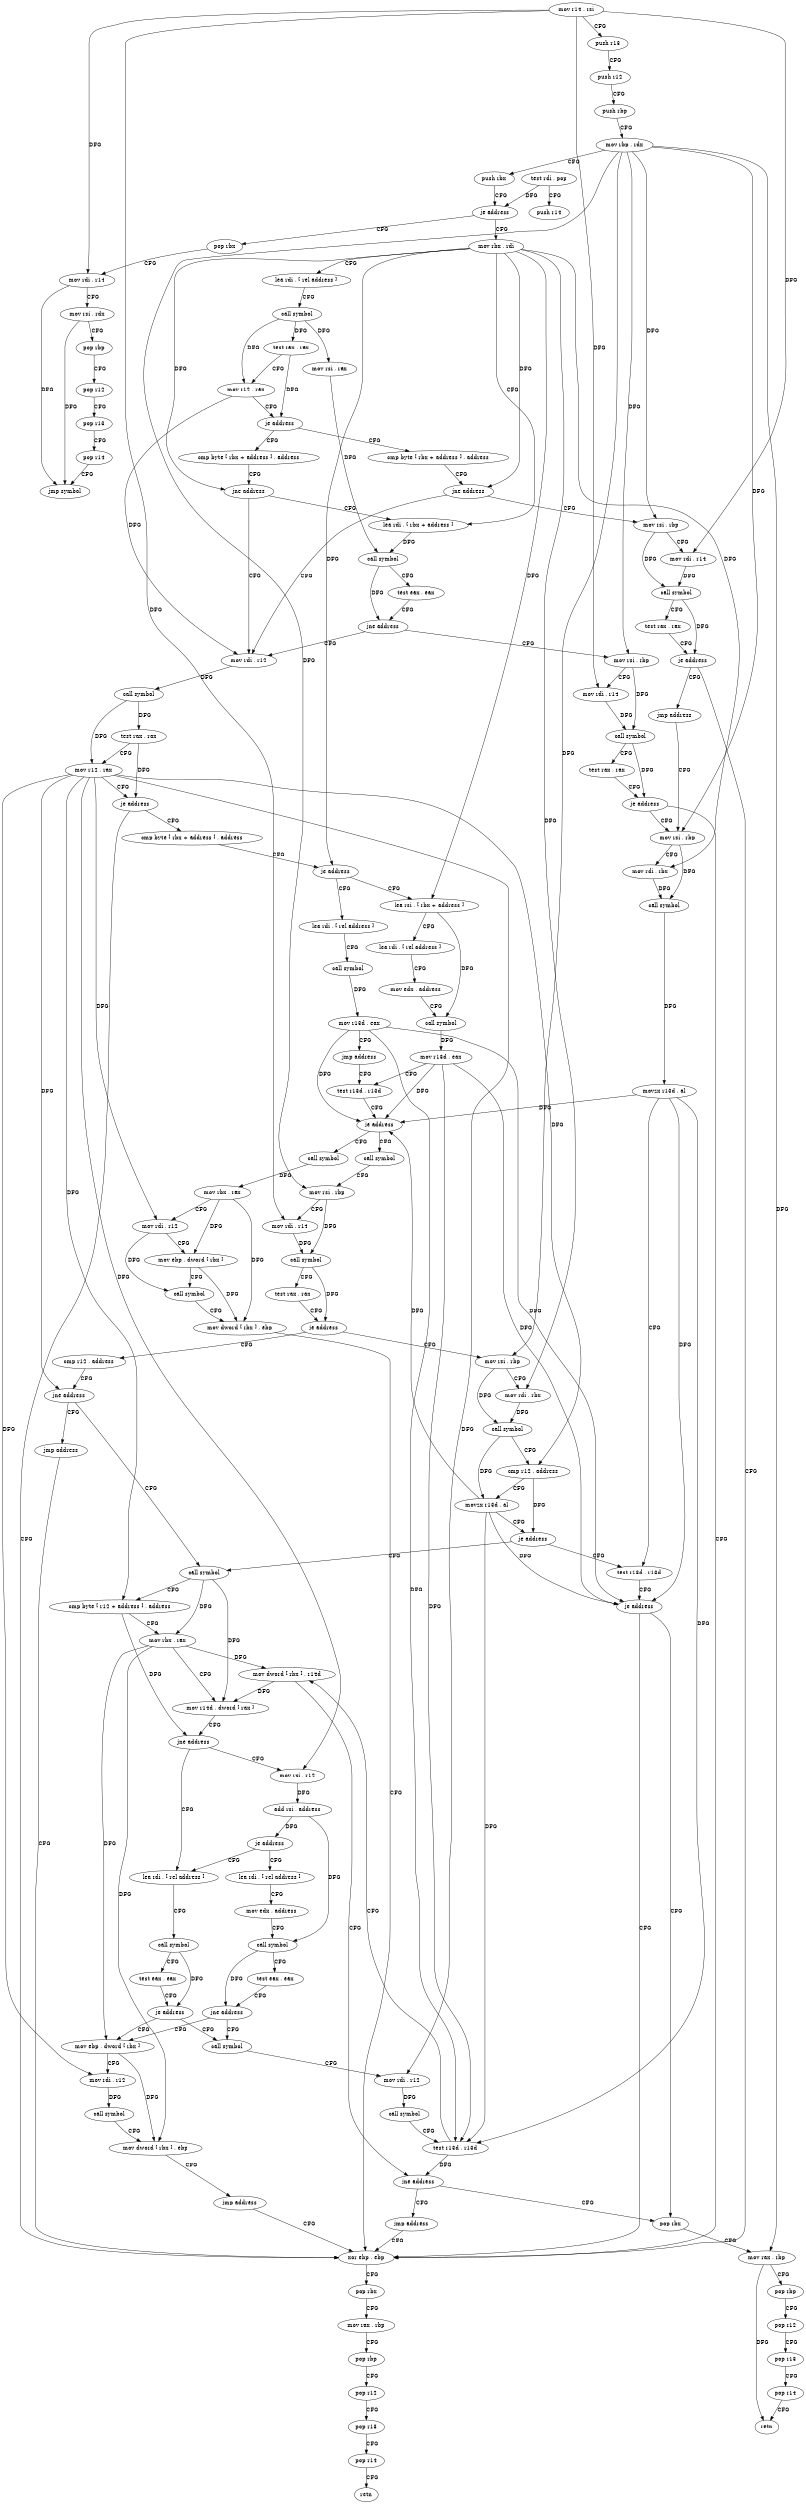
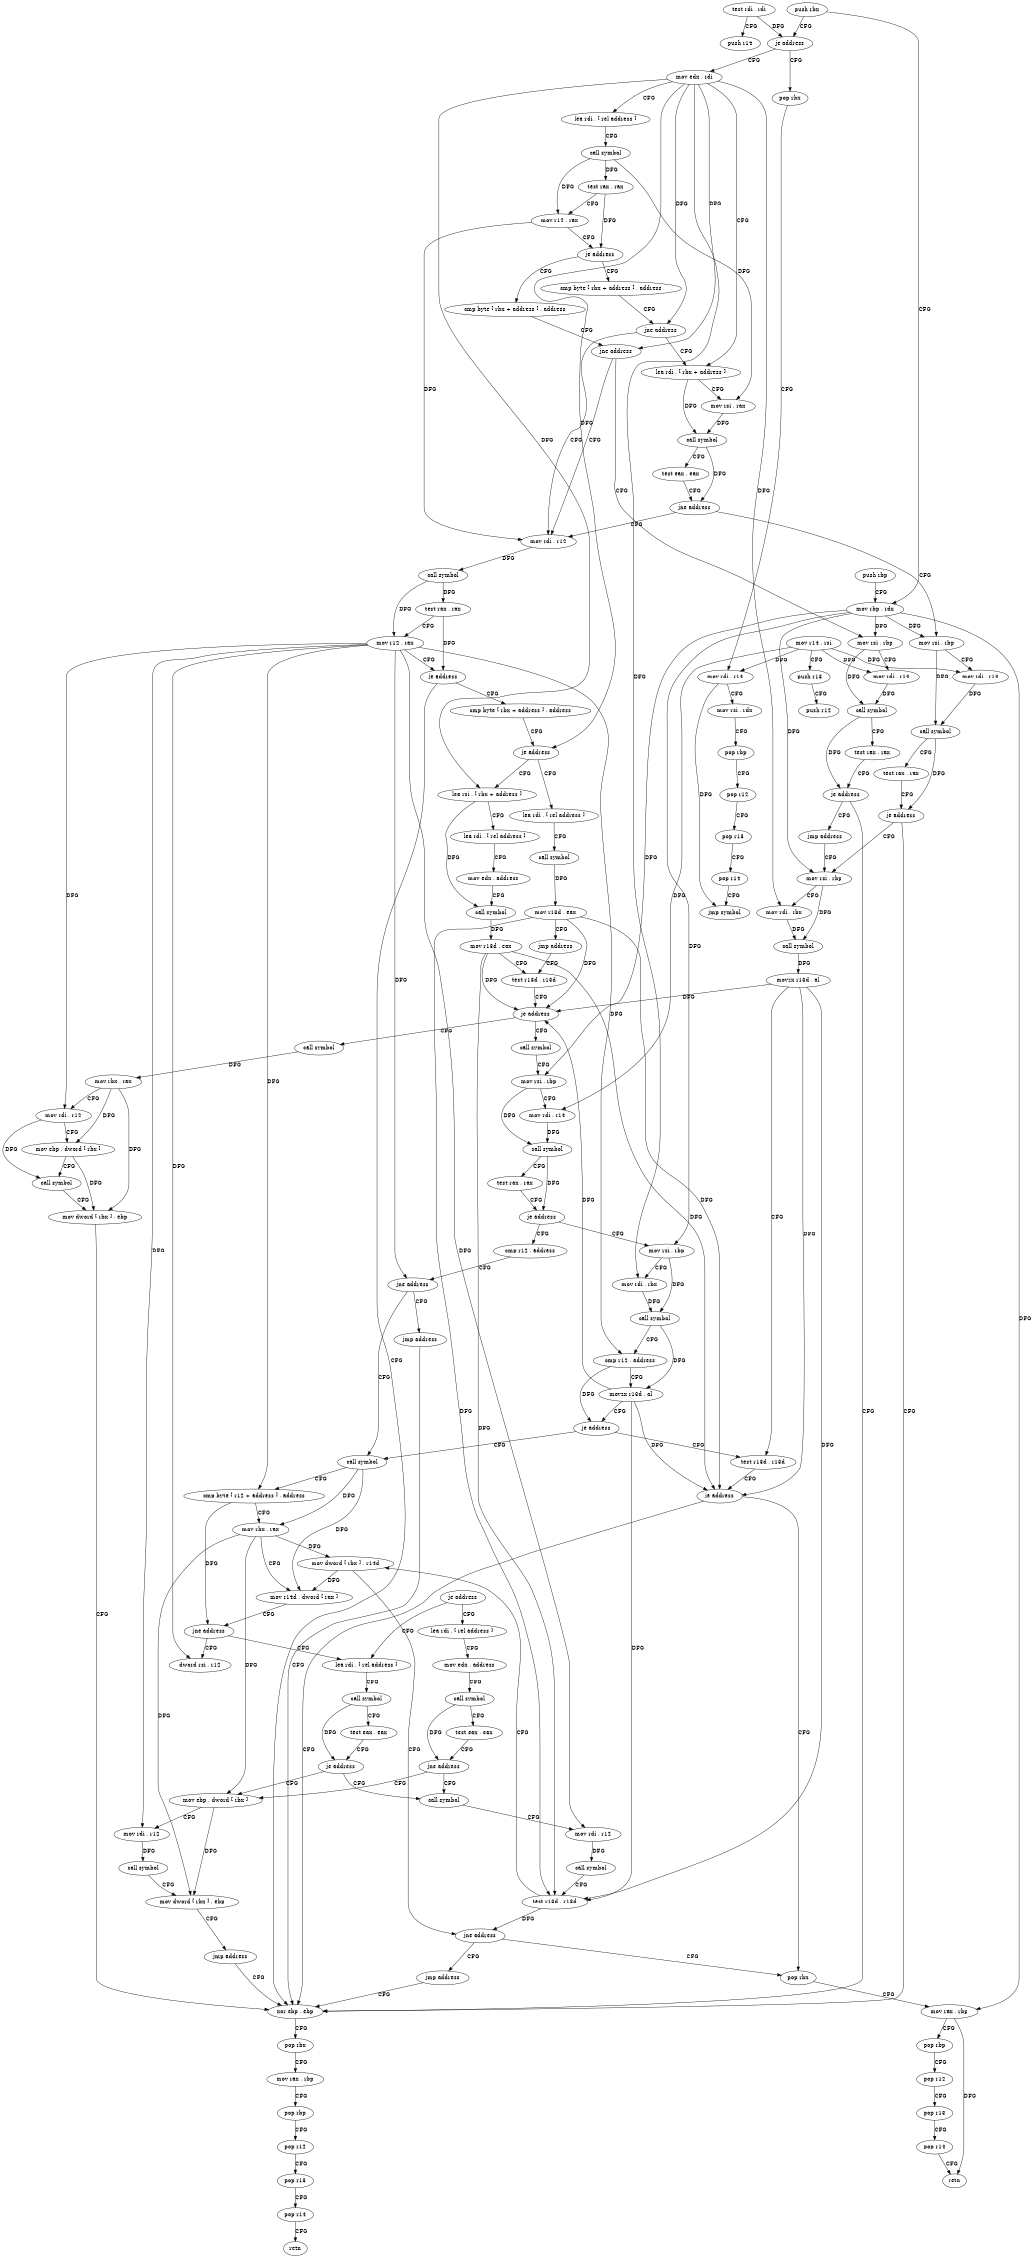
(612, 92) -> none
(559, 161) -> (919, 277)
(549, 179) -> (749, 10)
(496, 247) -> (694, 77)
none -> (708, 388)
(65, 399) -> none
(298, 1776) -> (200, 1665)
(298, 1810) -> none
